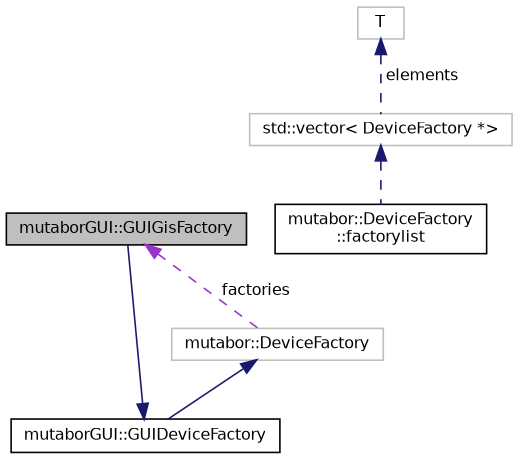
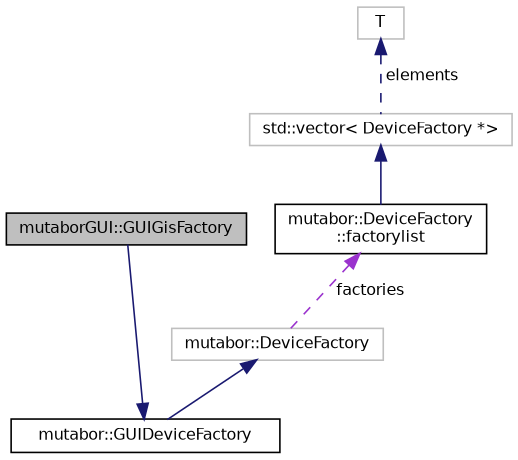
(381, 183) -> (381, 183)
(208, 291) -> (320, 297)
(146, 436) -> (146, 436)
